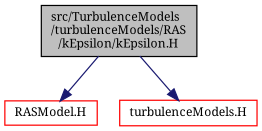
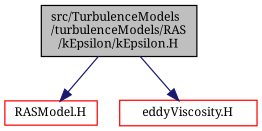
(188, 113) -> (188, 113)
